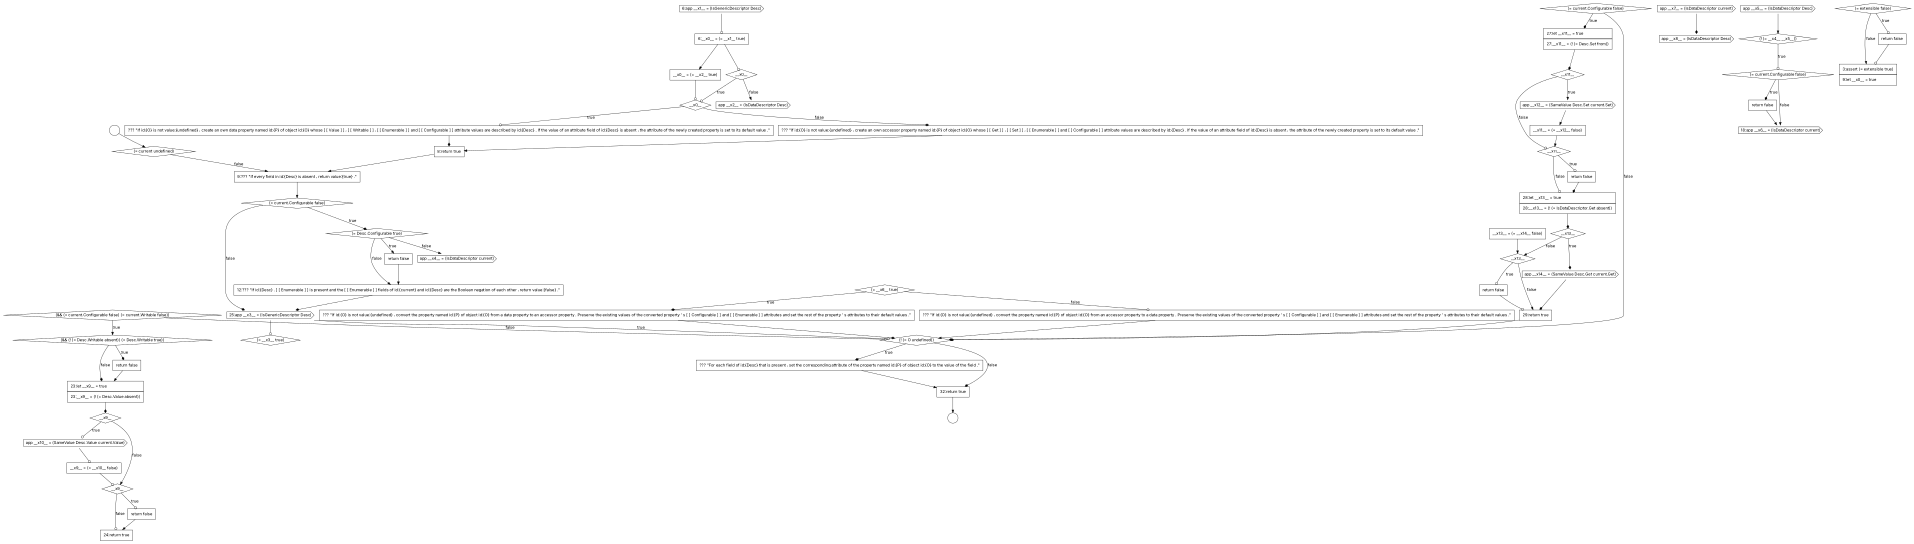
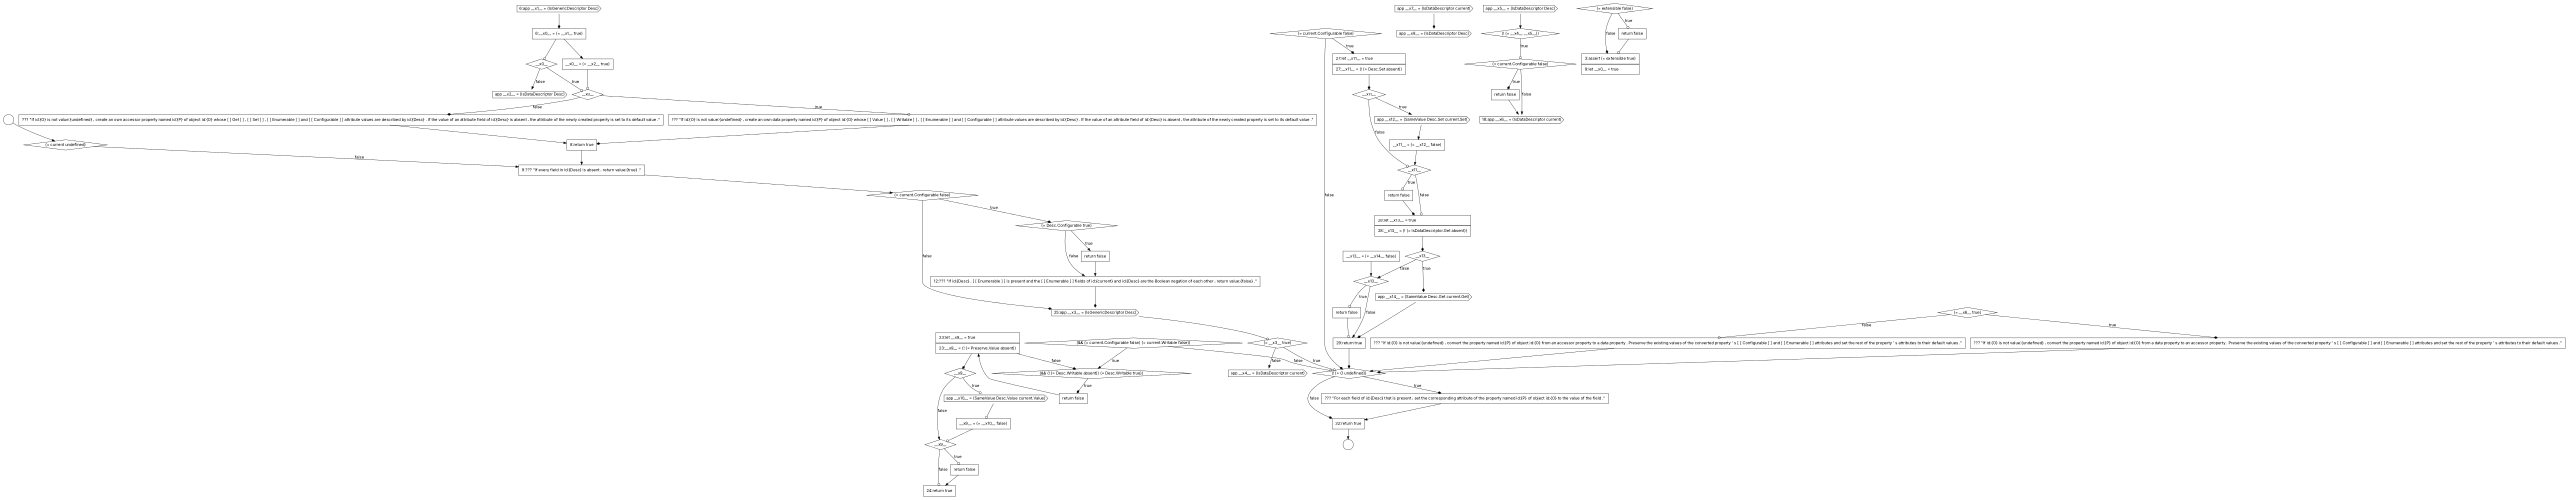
(722, 23) -> (559, 19)
(1865, 37) -> (1606, 31)
(1578, 44) -> (1369, 69)
(414, 245) -> (1273, 356)
(601, 328) -> (1307, 361)
(101, 360) -> (1045, 361)
(105, 397) -> (978, 348)
